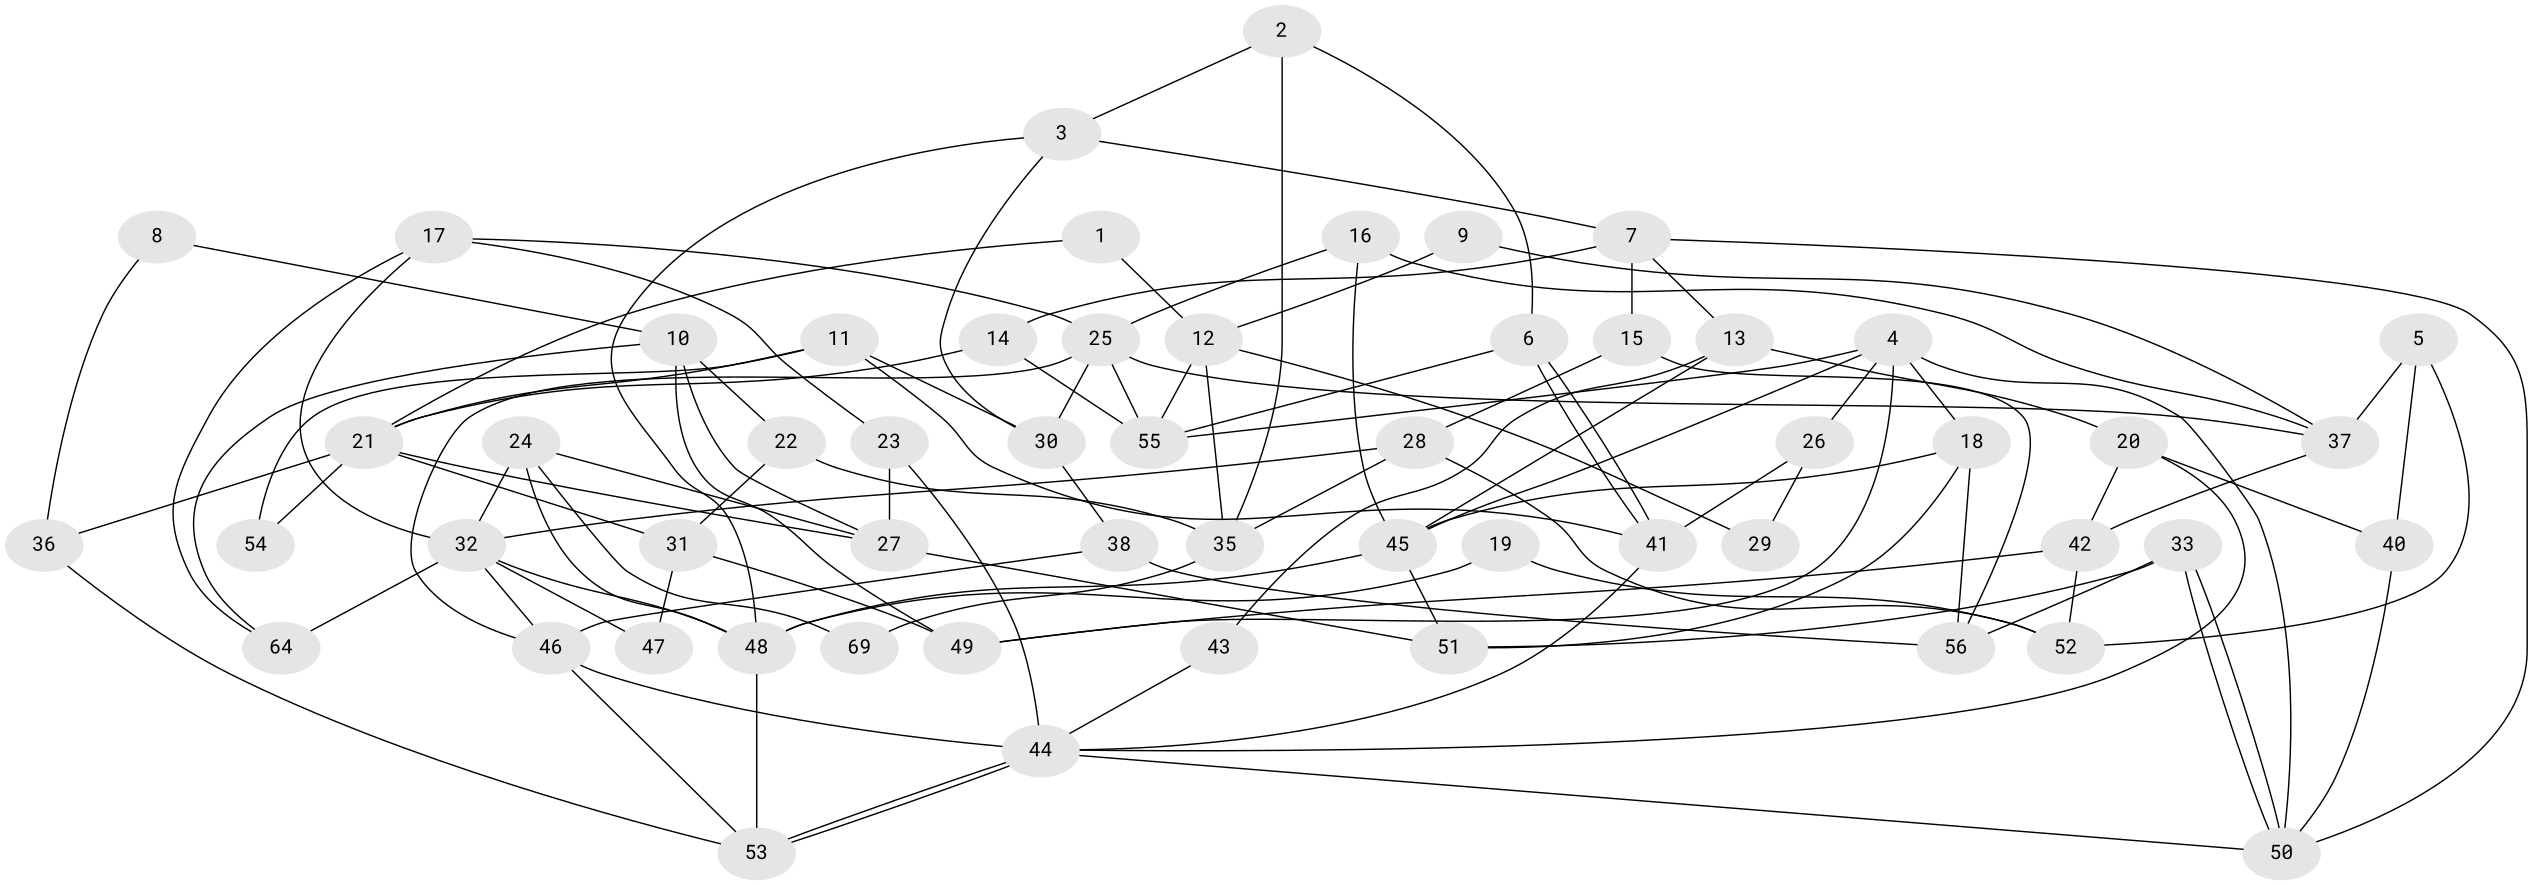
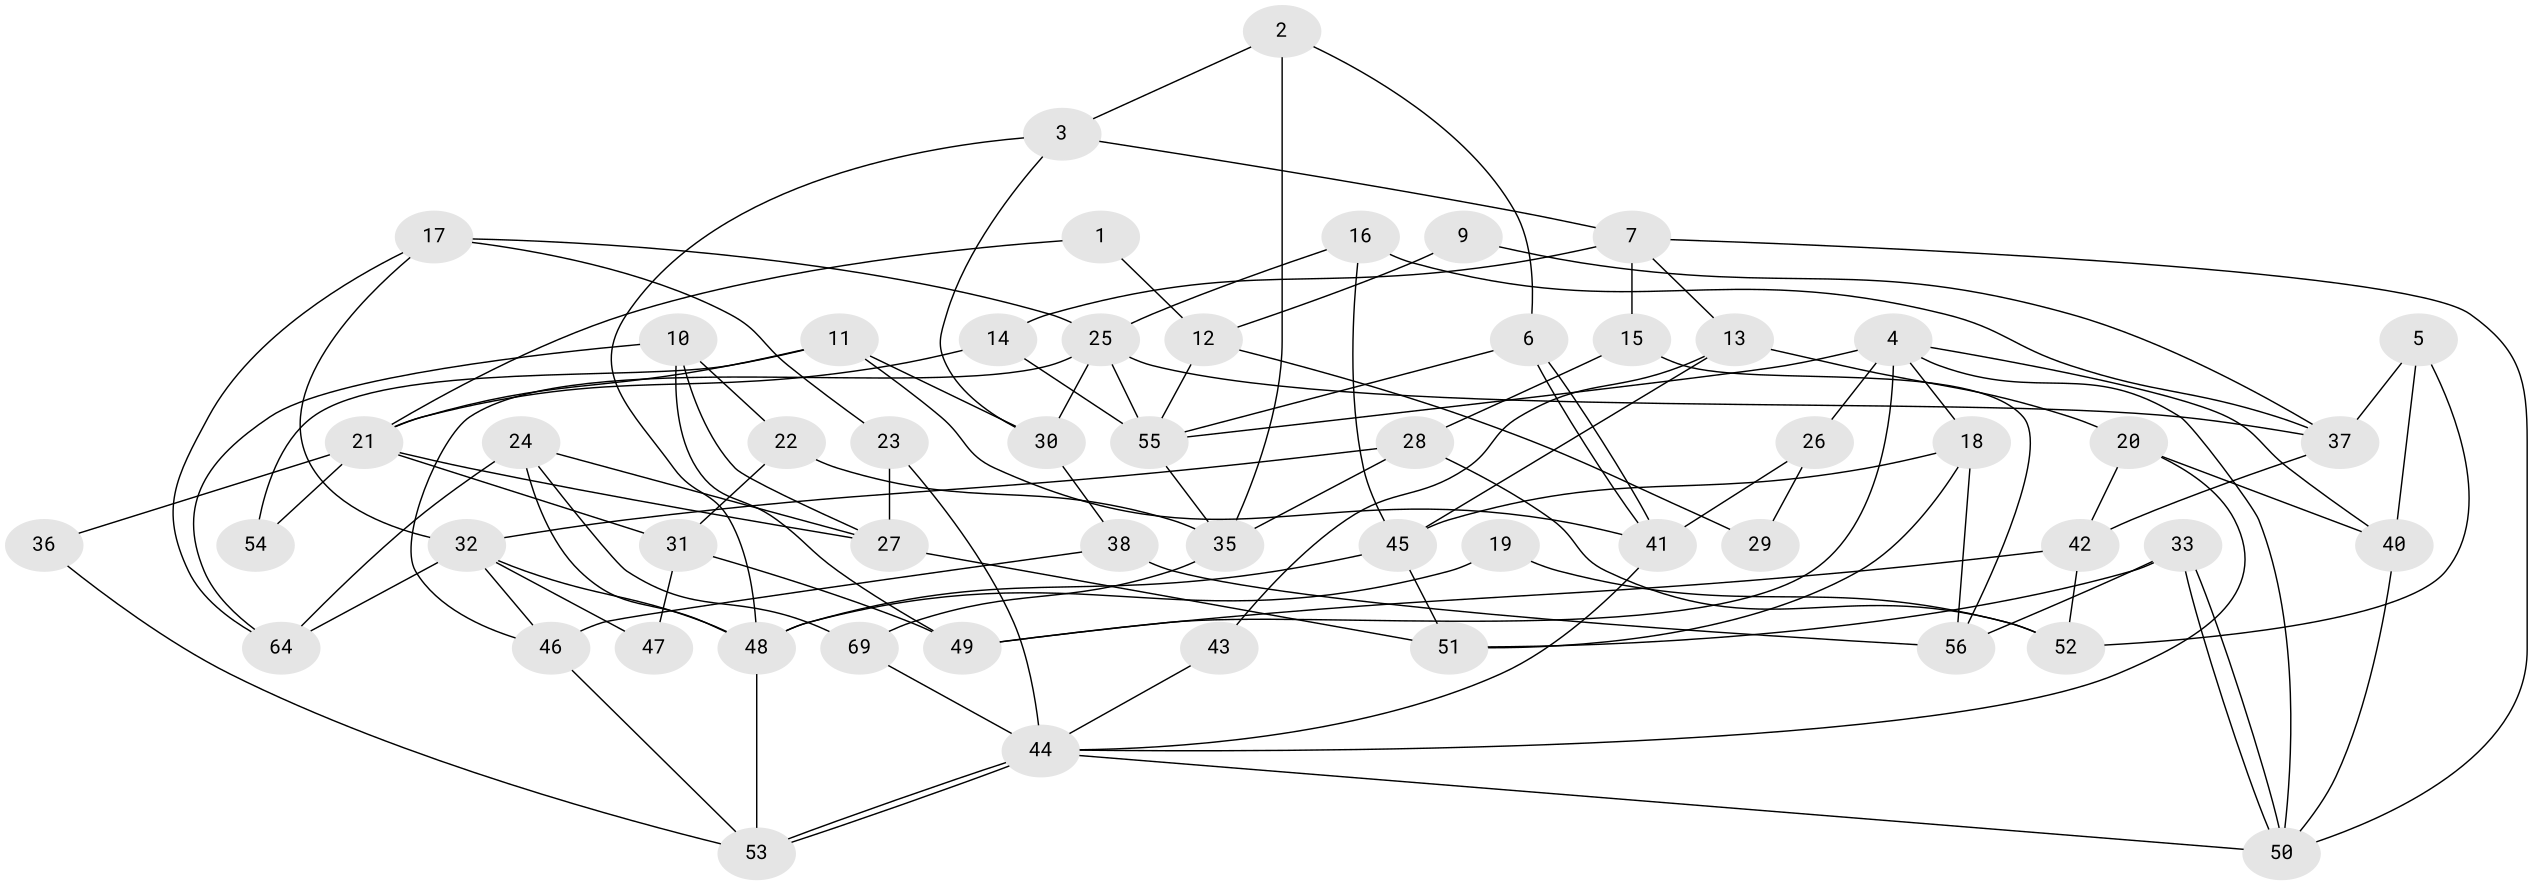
(157, 237) -> none
(1214, 443) -> (1187, 494)
(1646, 444) -> (2202, 407)
(493, 495) -> (394, 538)
(789, 718) -> (950, 699)
